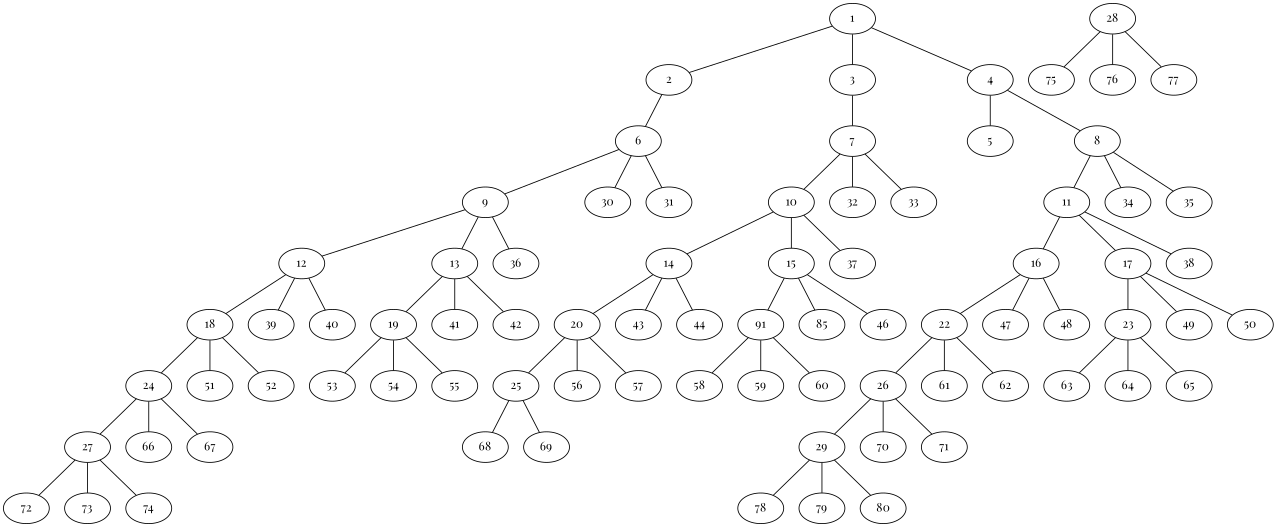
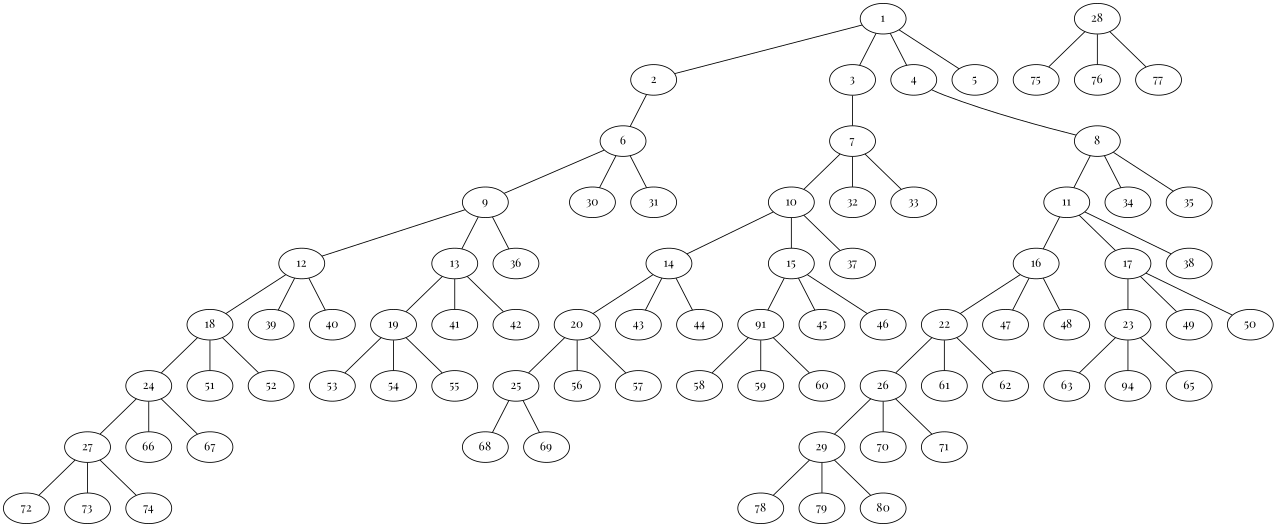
(990, 111) -> (929, 49)
(822, 325) -> (822, 325)
(1128, 386) -> (1128, 386)
